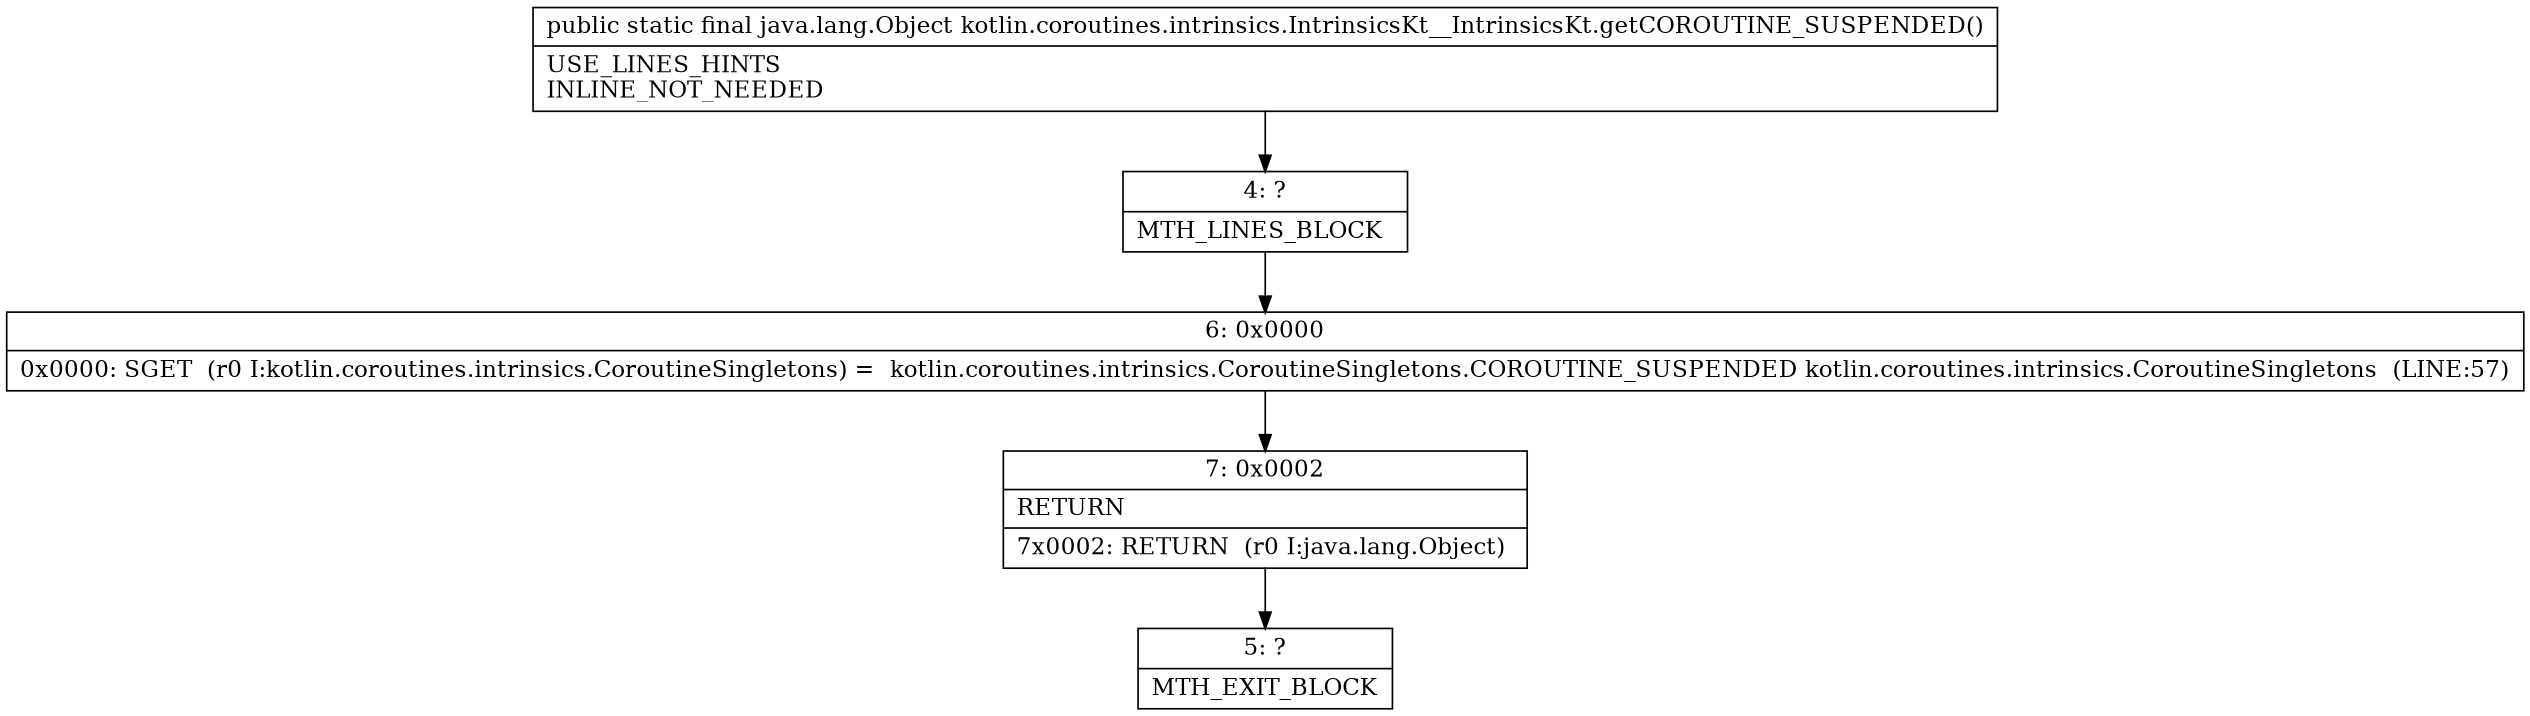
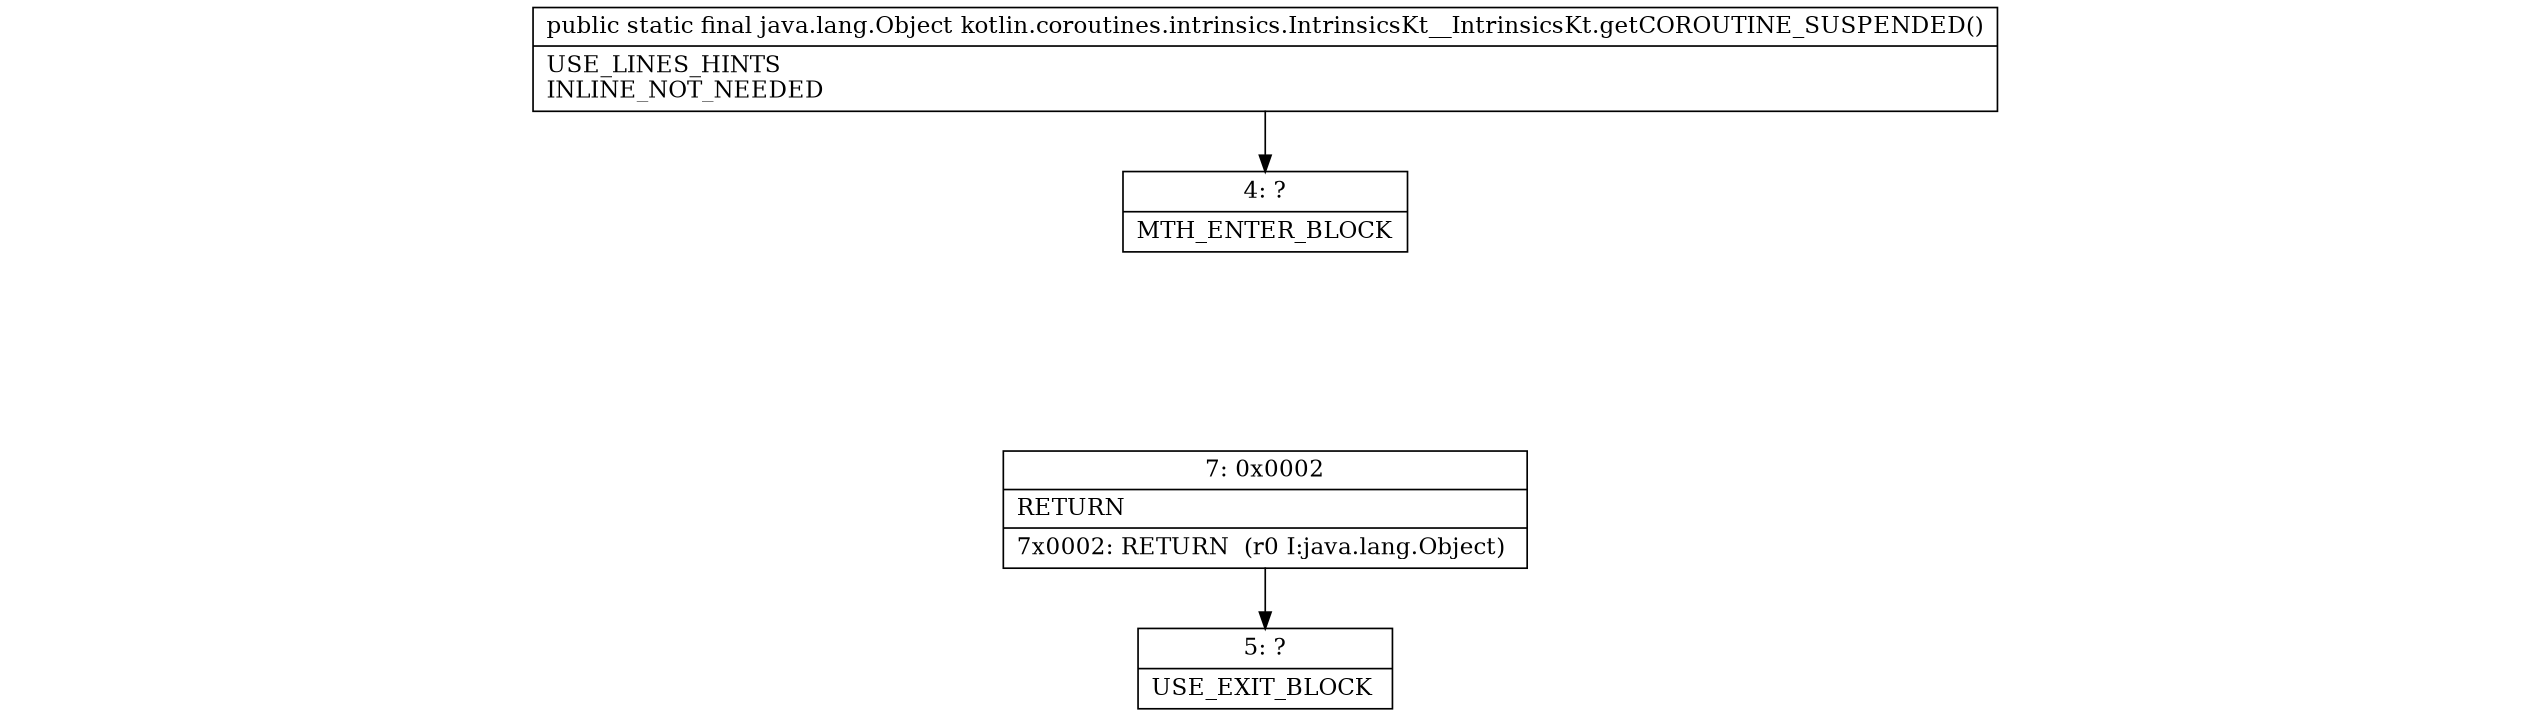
(1260, 231) -> (1265, 231)
(1265, 351) -> none
(1265, 688) -> (1263, 688)
